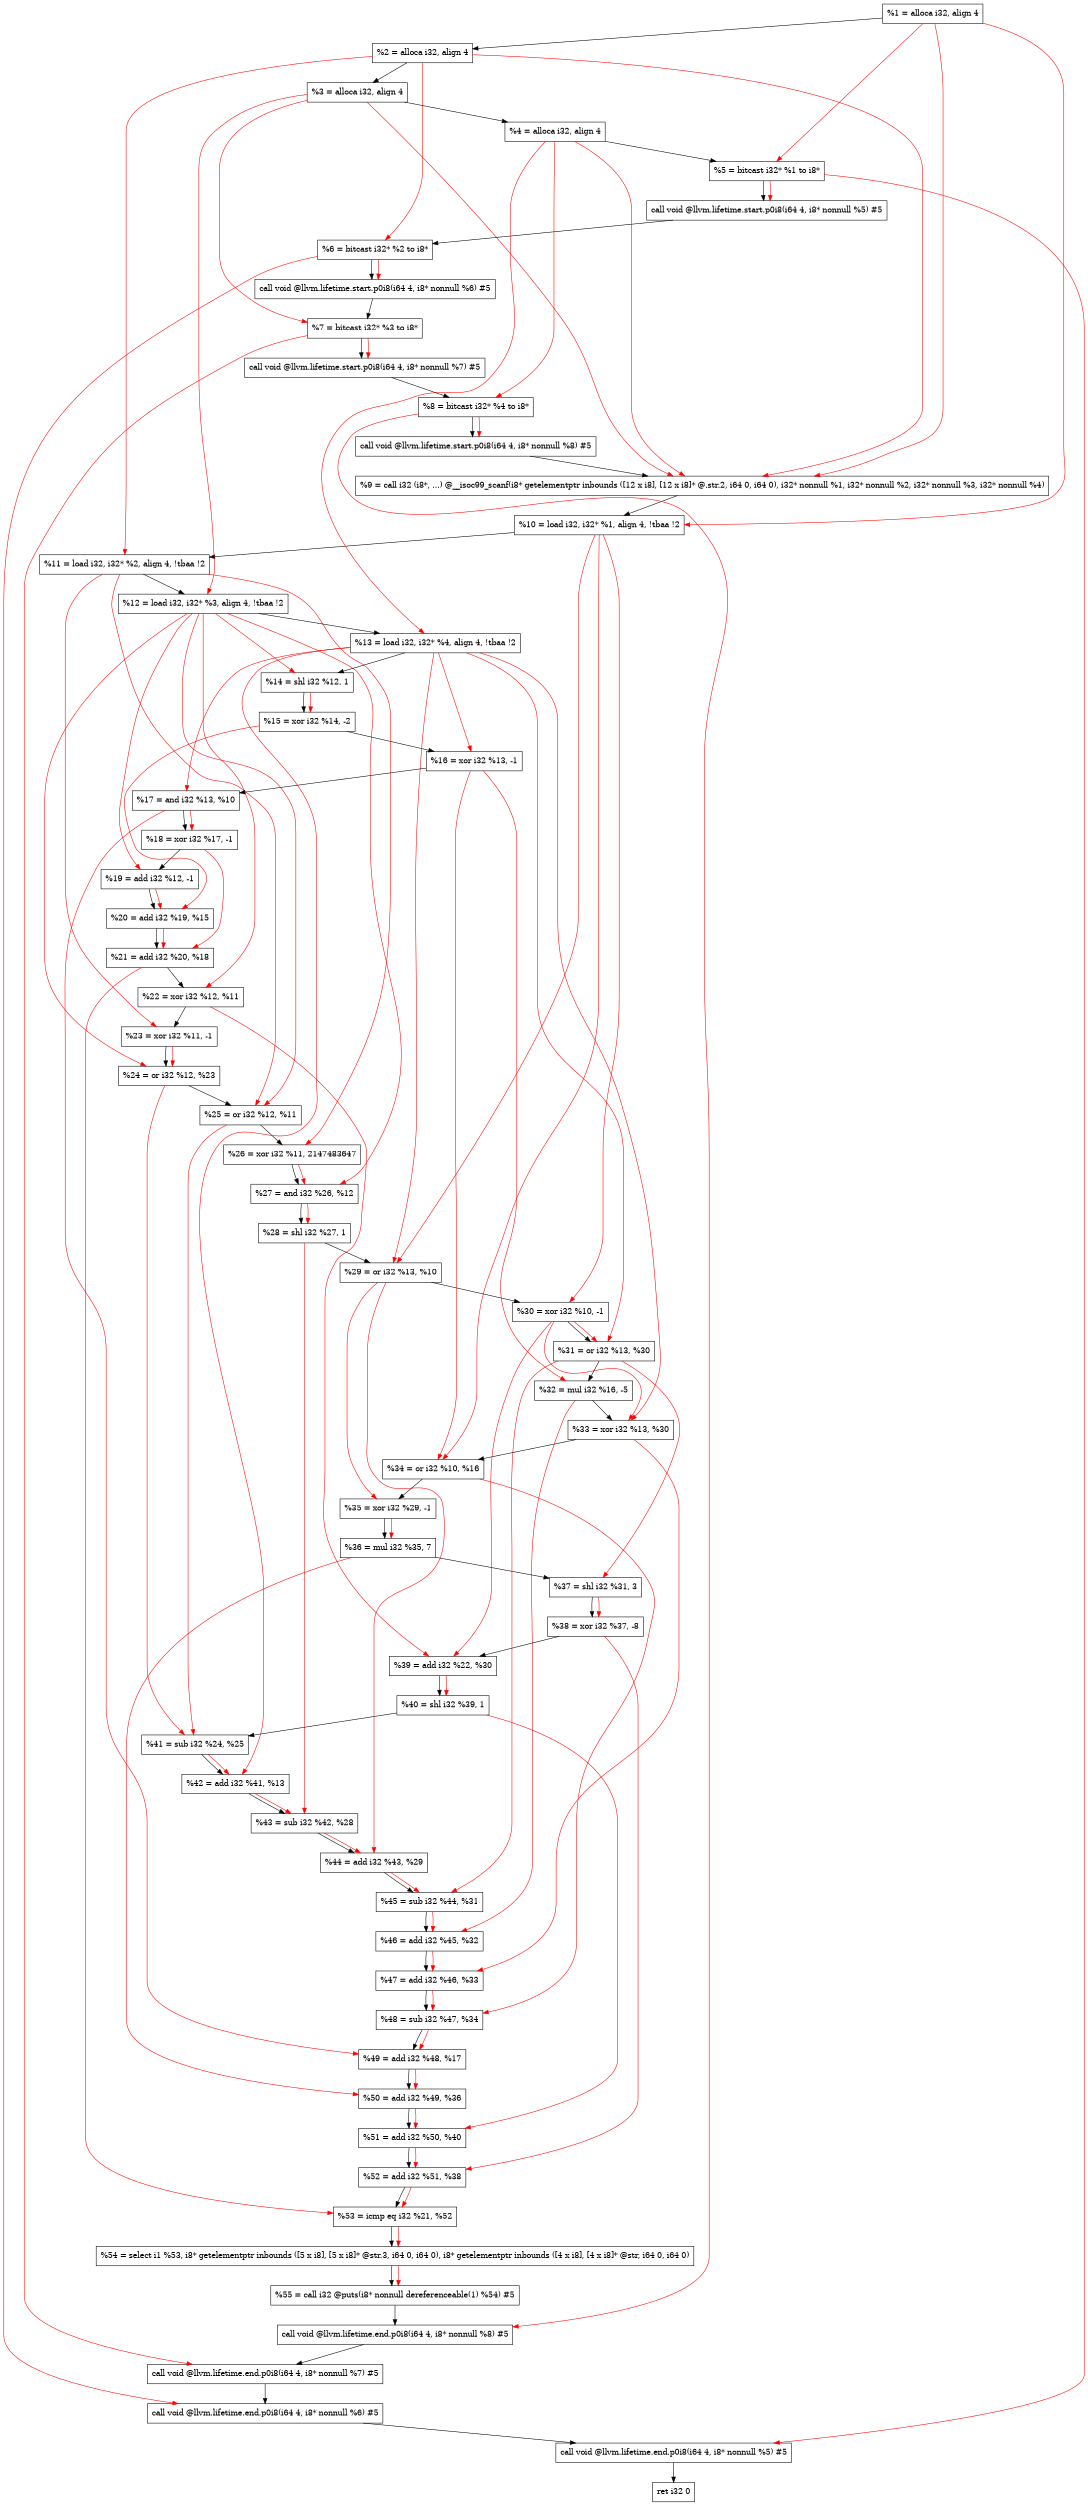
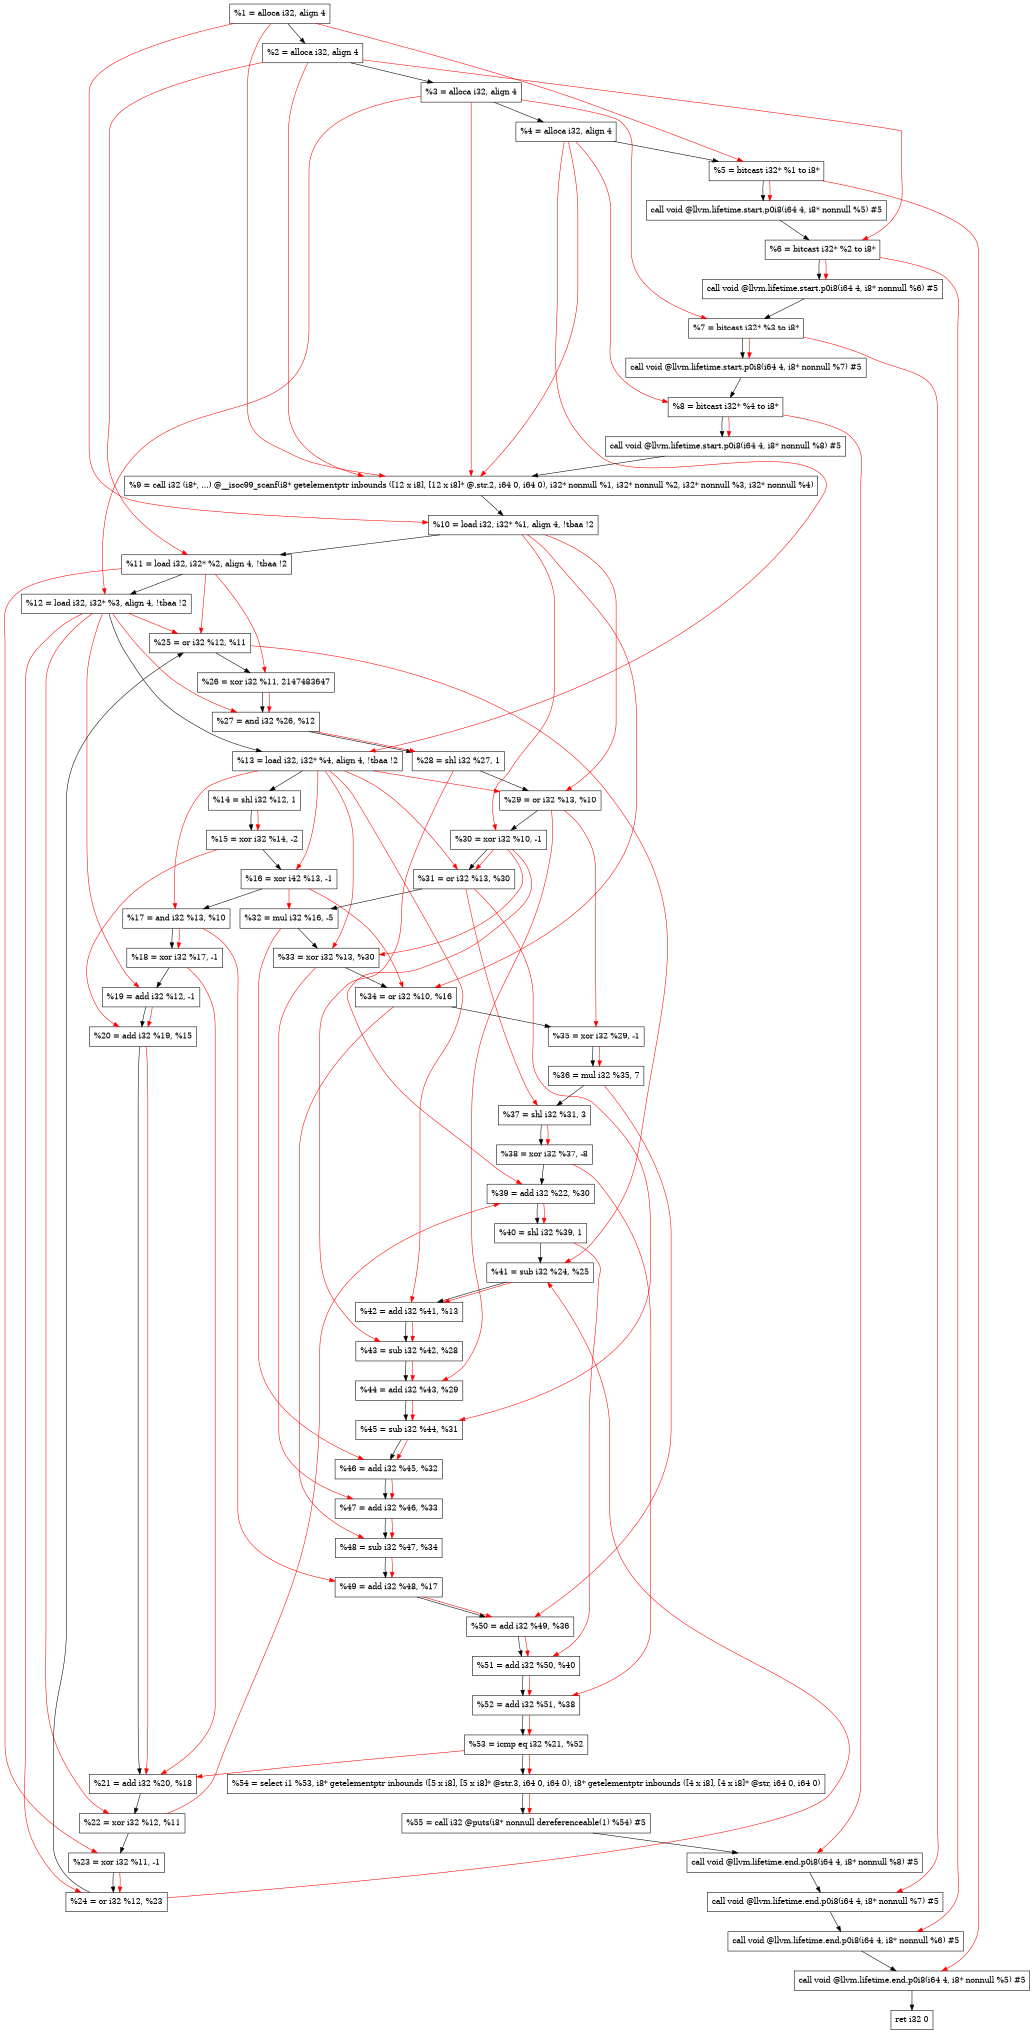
(253, 641) -> none
(474, 761) -> (289, 879)
(86, 1673) -> (333, 1763)
